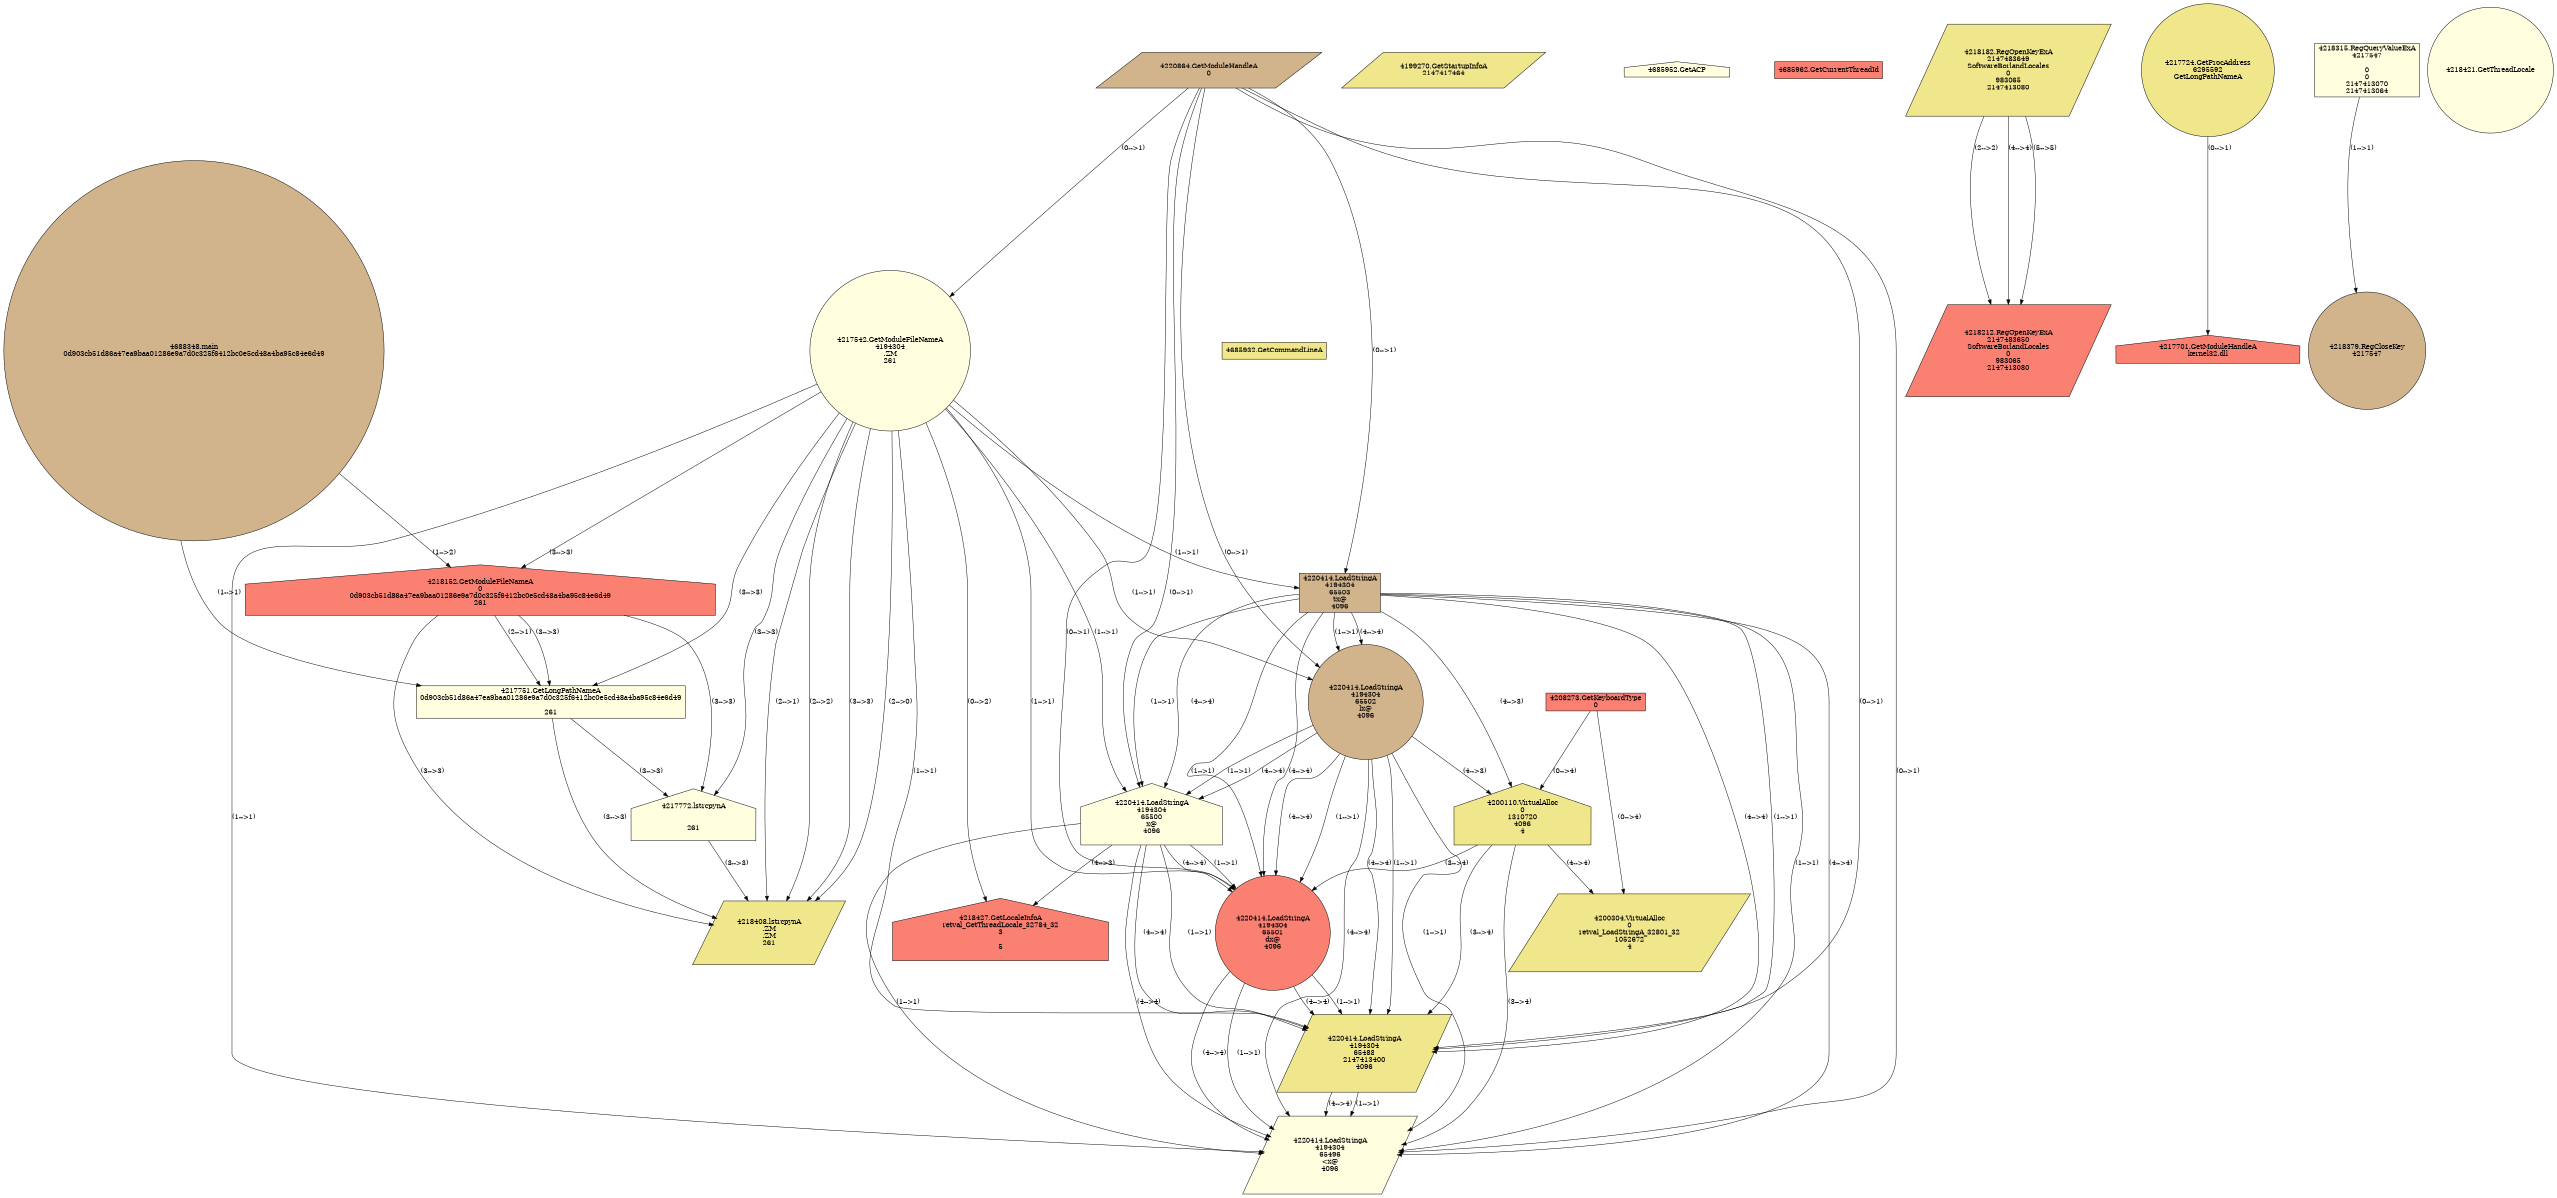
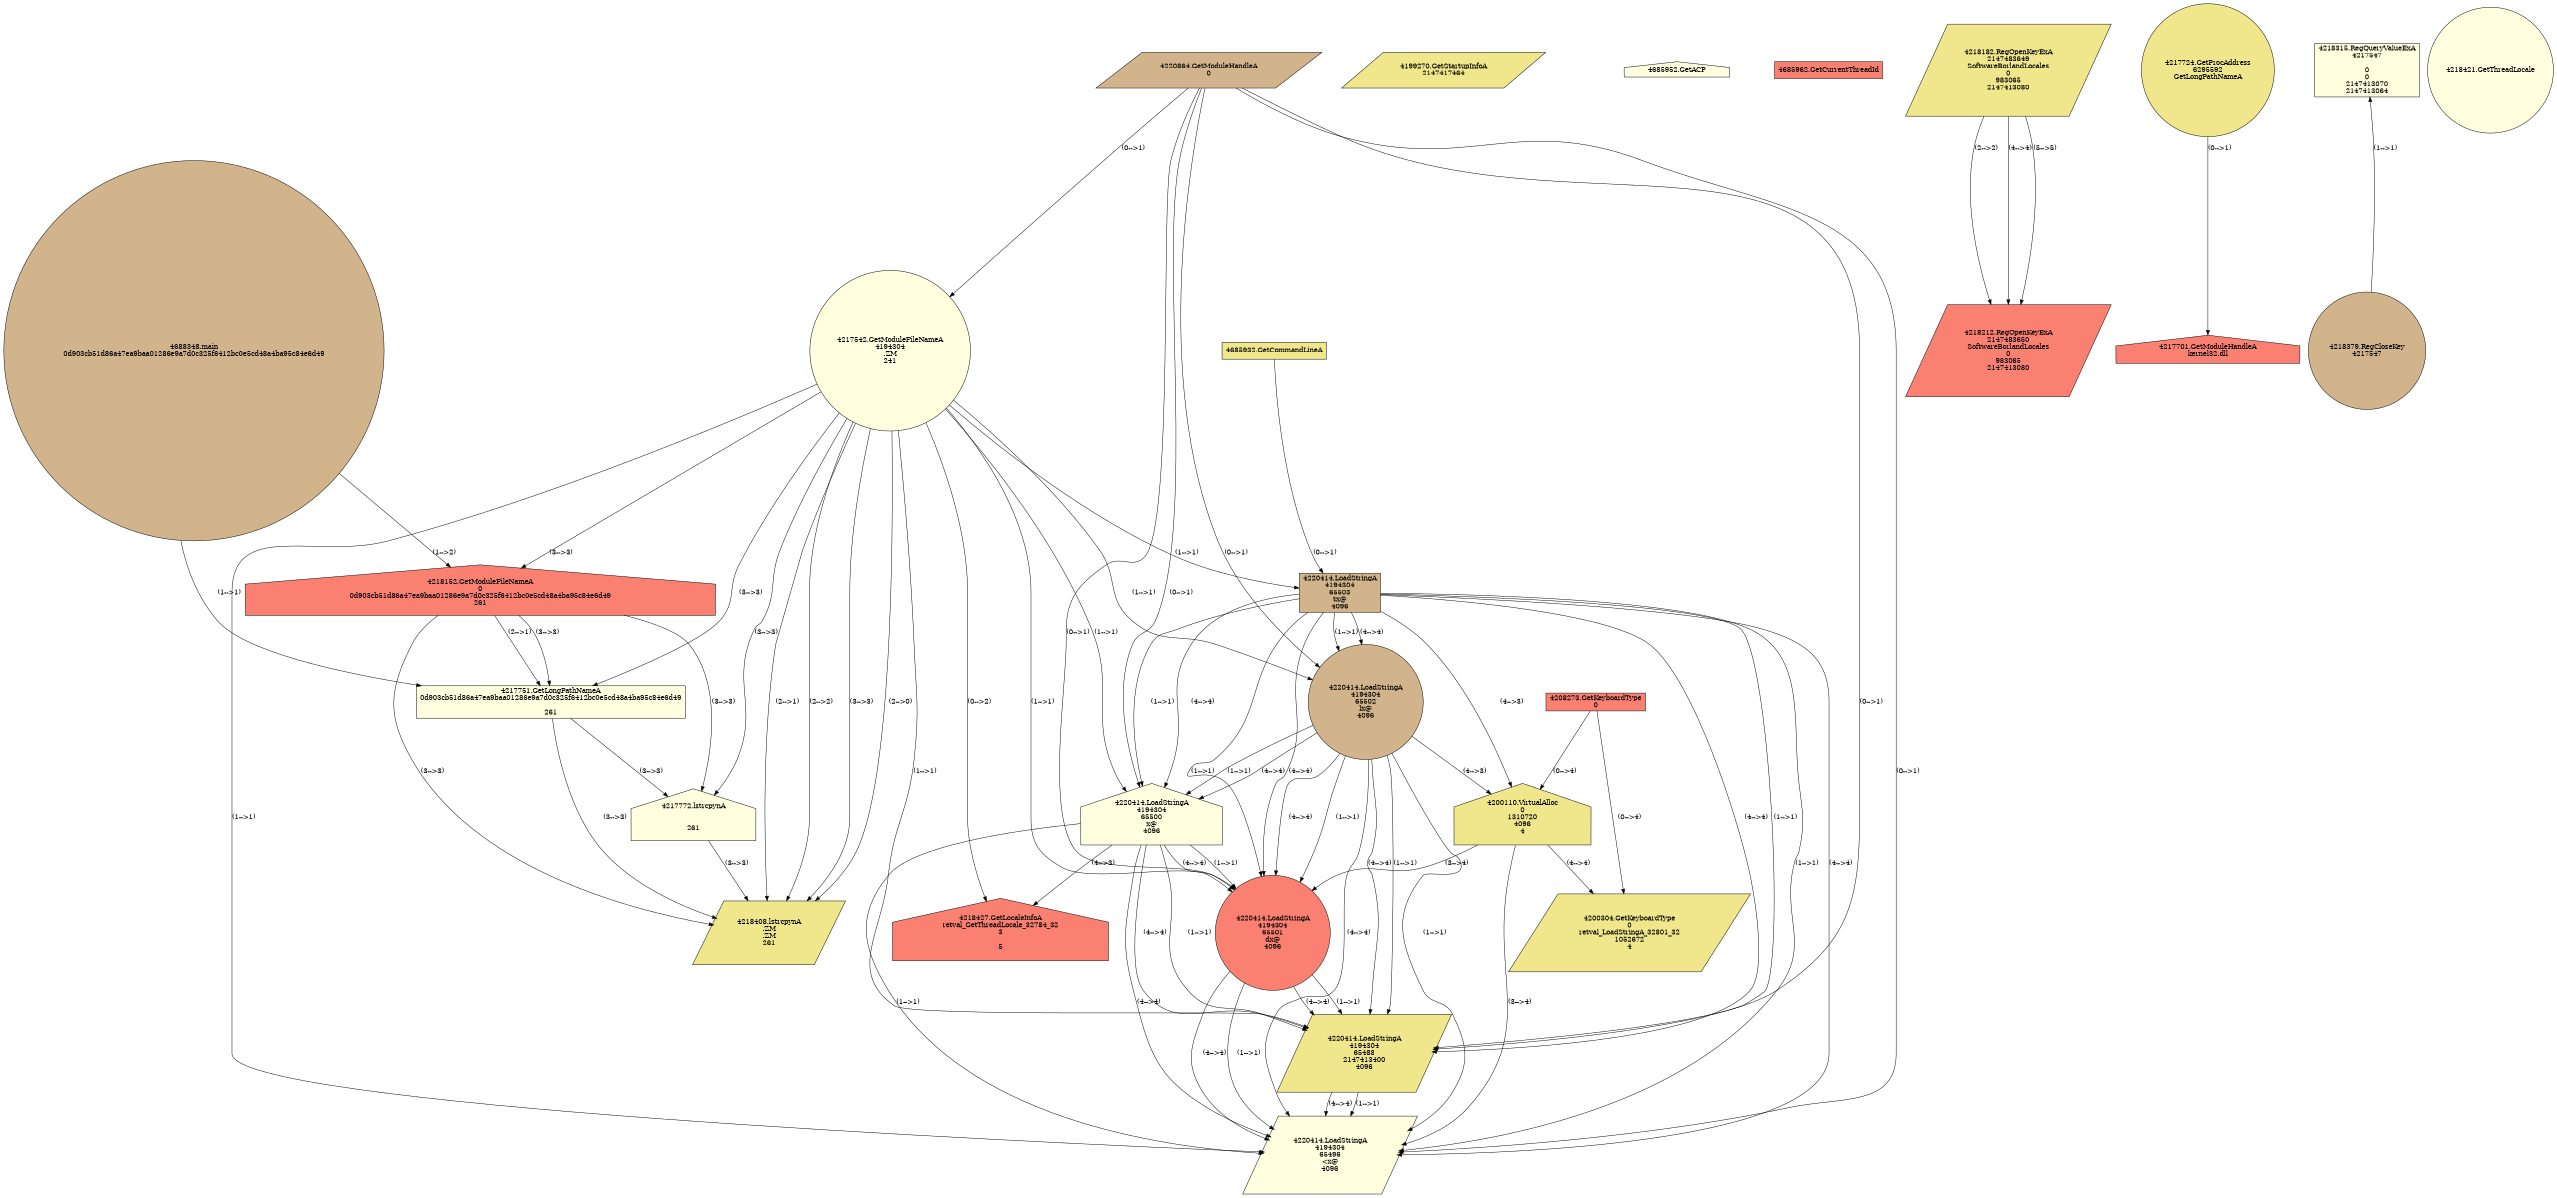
(2348, 192) -> (2374, 197)
(1369, 307) -> (1287, 467)
(890, 351) -> (890, 351)
(1460, 928) -> none
(1630, 933) -> (1630, 933)
